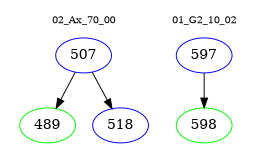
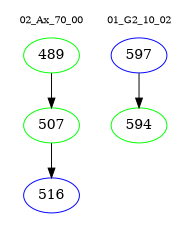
(84, 55) -> (52, 125)
(68, 86) -> (52, 86)
(121, 125) -> (52, 195)
(204, 125) -> (139, 125)
